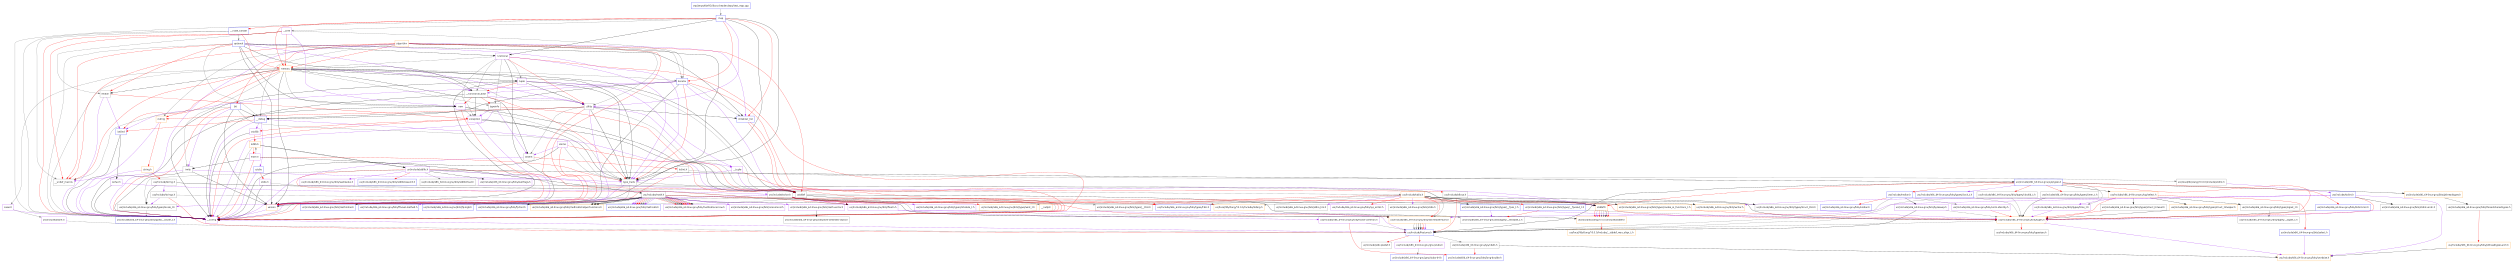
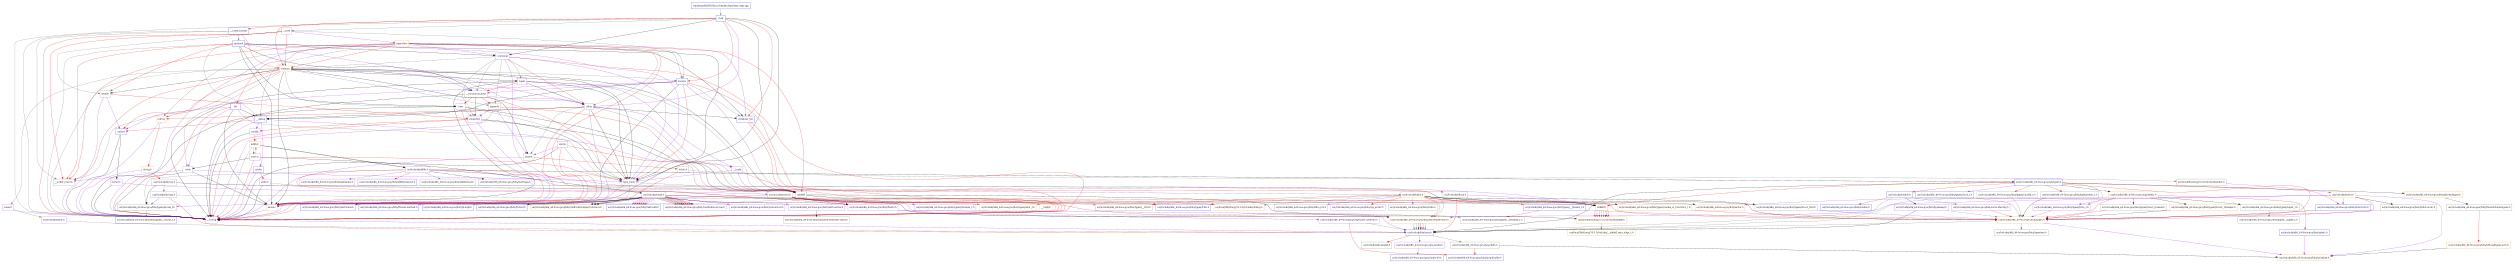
none -> (464, 51)
(352, 97) -> (342, 37)
(2343, 195) -> (2343, 195)
(548, 198) -> (548, 198)
none -> (2343, 200)
(1490, 207) -> none
